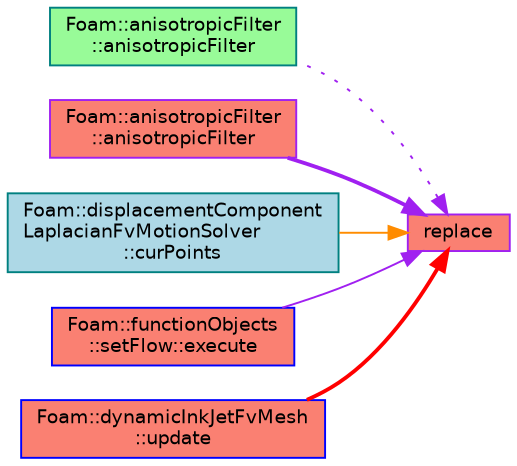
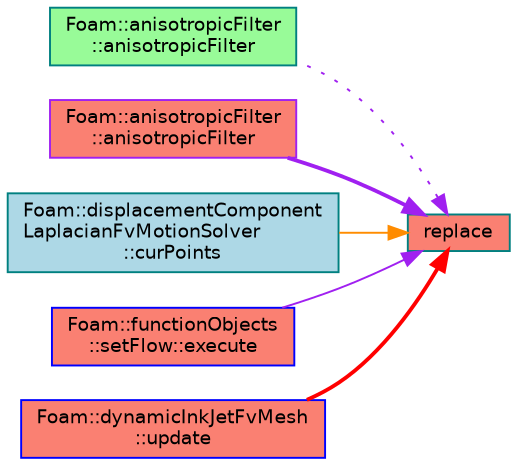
(459, 233) -> (459, 233)
